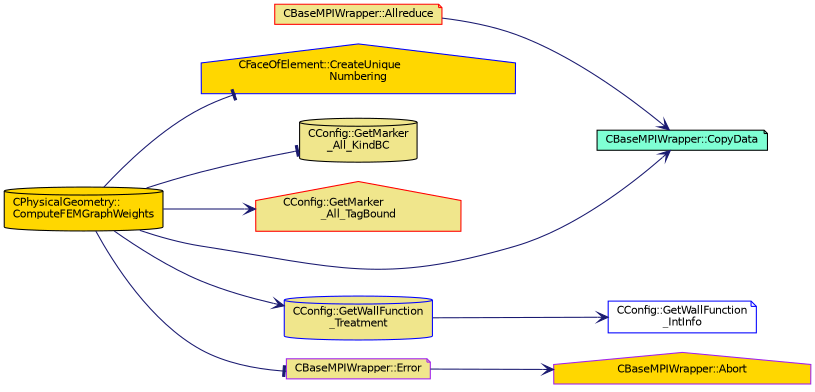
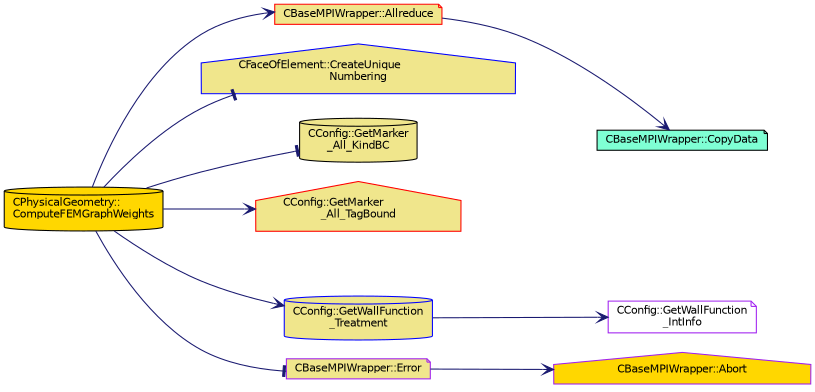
(358, 71) -> (358, 71)
(413, 267) -> (155, 76)
(682, 317) -> (682, 317)
